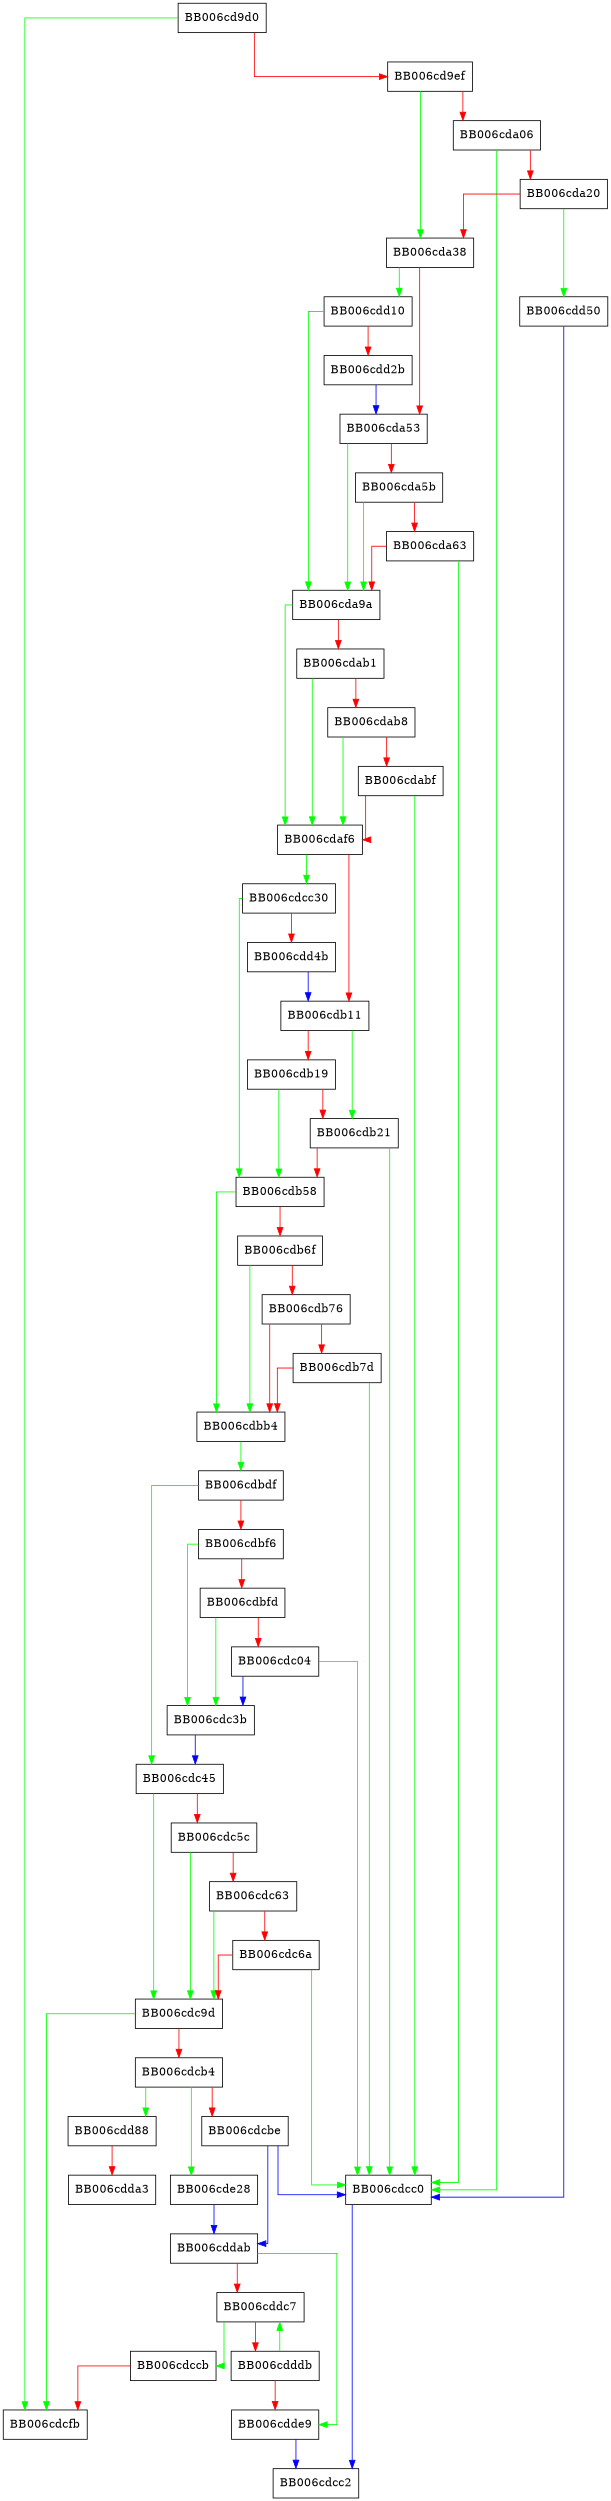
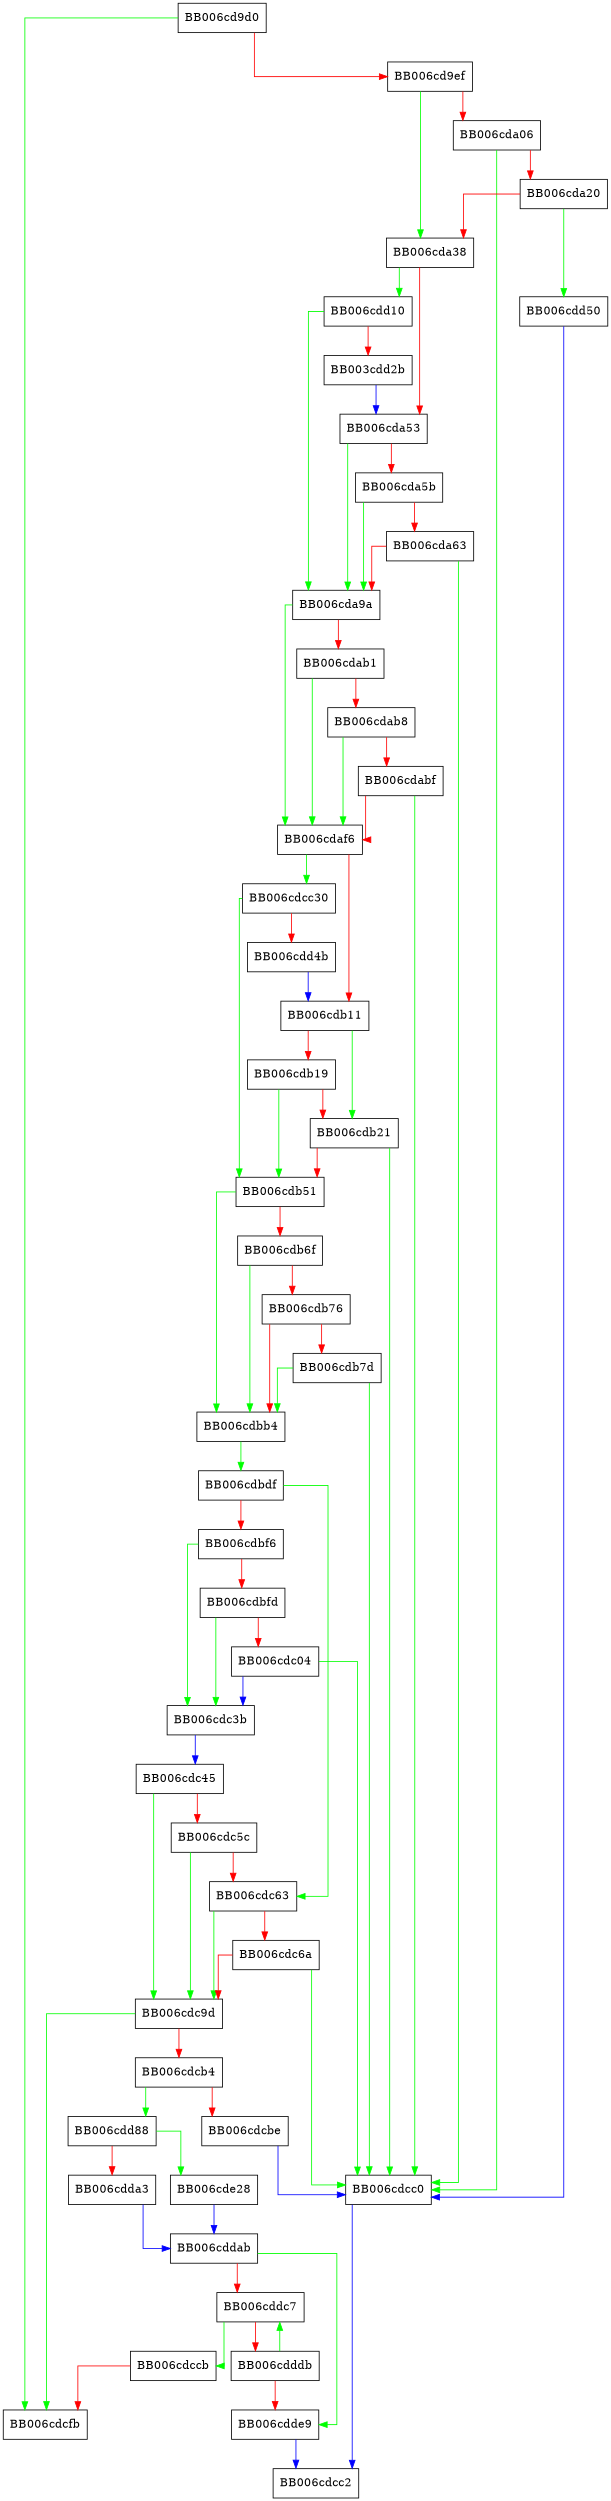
(368, 370) -> (368, 370)
(280, 1192) -> (280, 1192)
(277, 1378) -> (277, 1378)
(152, 1597) -> (328, 1680)
(191, 2127) -> (181, 2137)
(268, 2196) -> (143, 2236)
